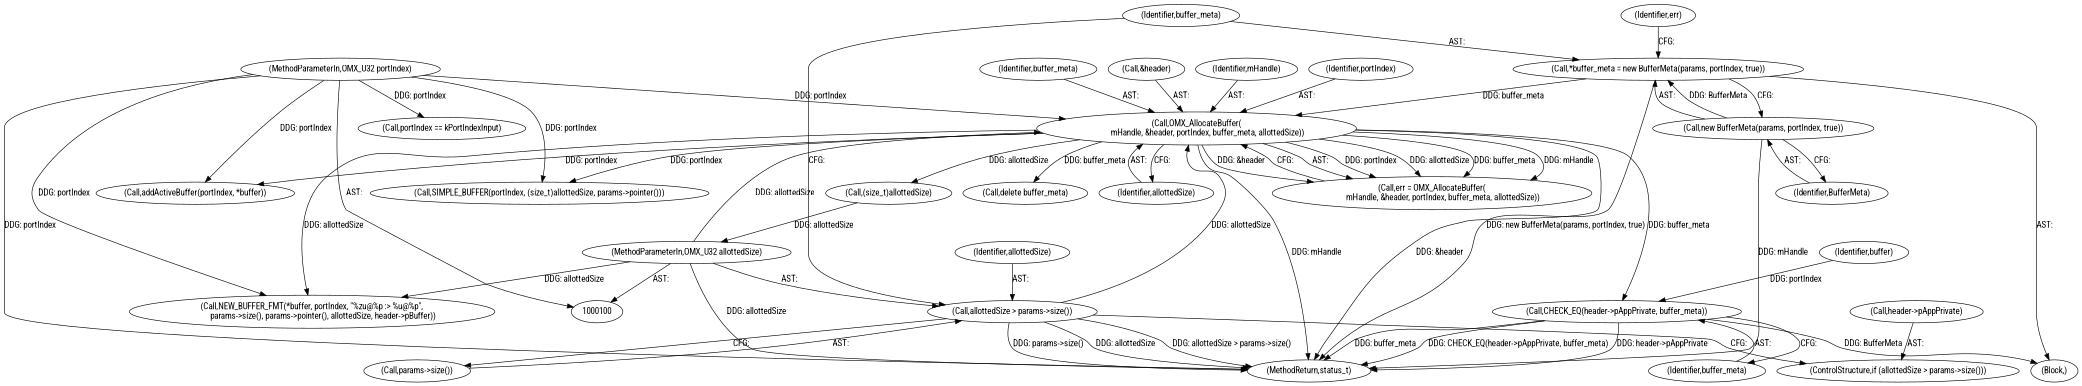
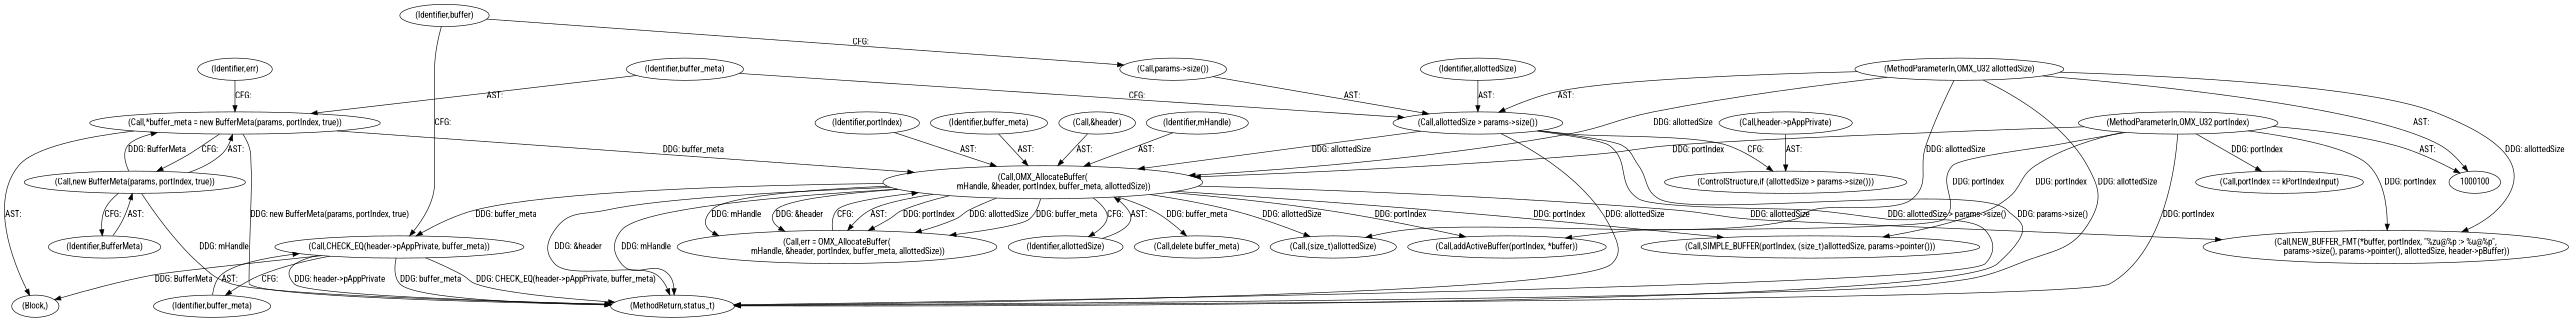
(792, 222) -> (1590, 229)
(1796, 279) -> (444, 123)
(709, 342) -> (802, 42)
